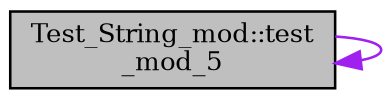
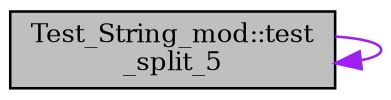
(173, 50) -> (173, 50)
